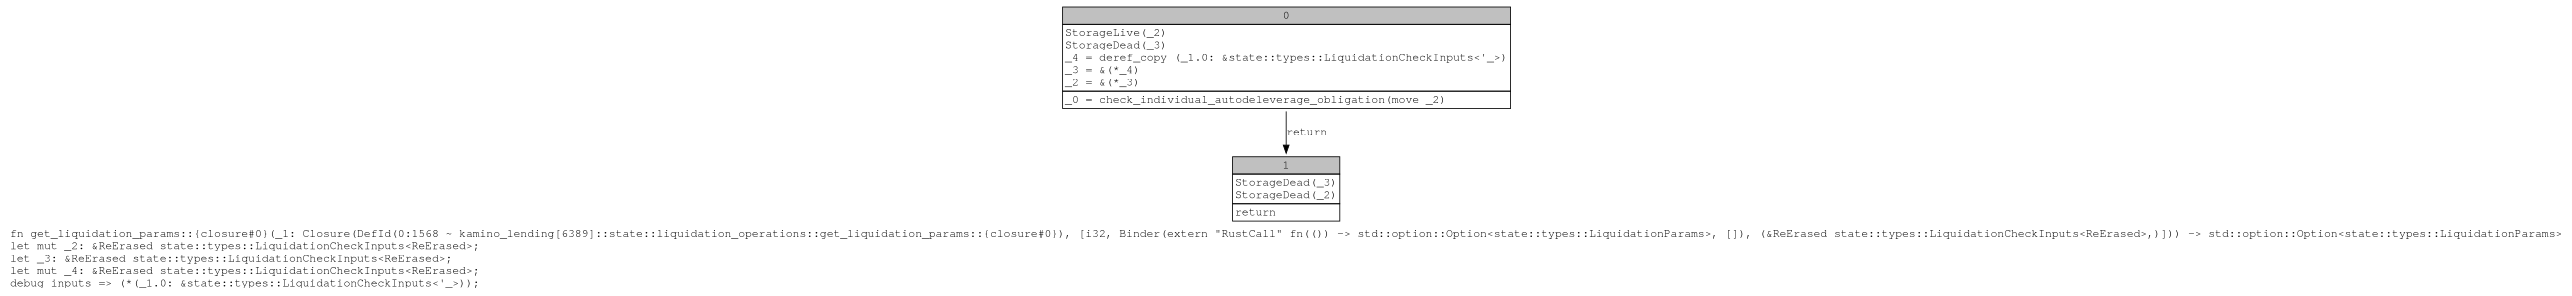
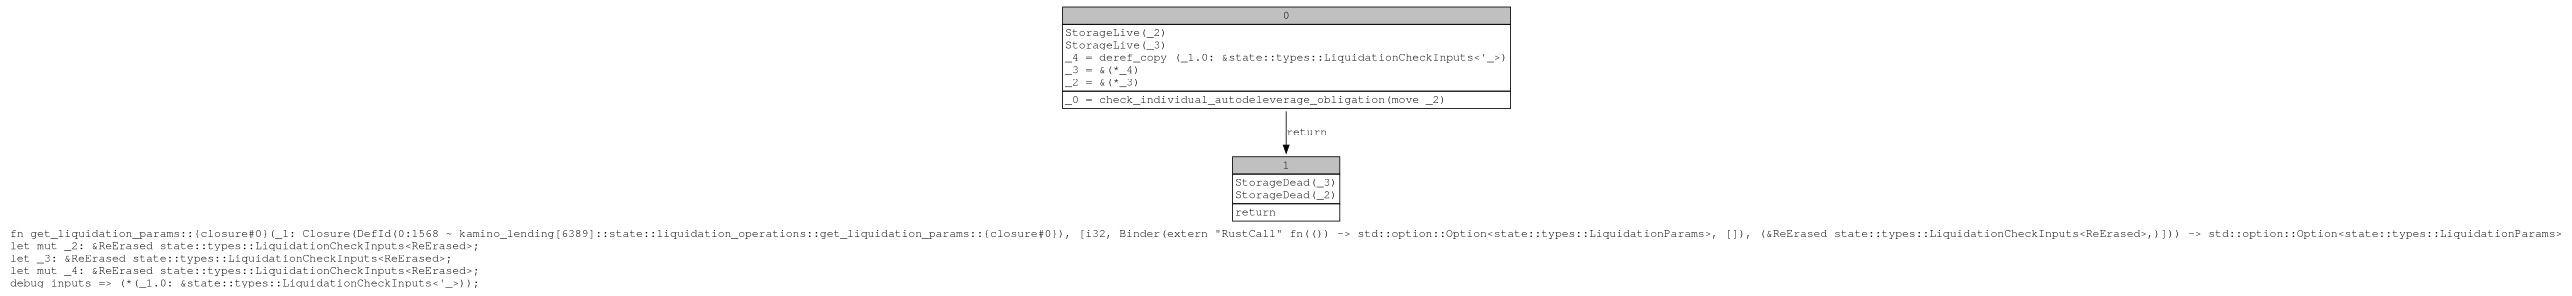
(1116, 45) -> (1116, 45)
